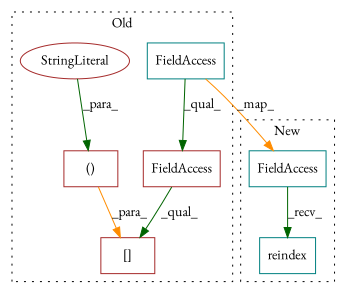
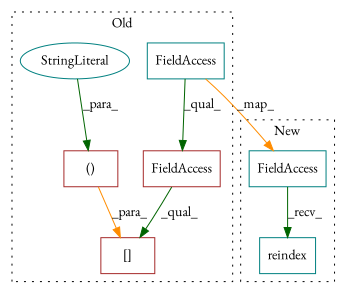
(75, 61) -> (75, 61)
